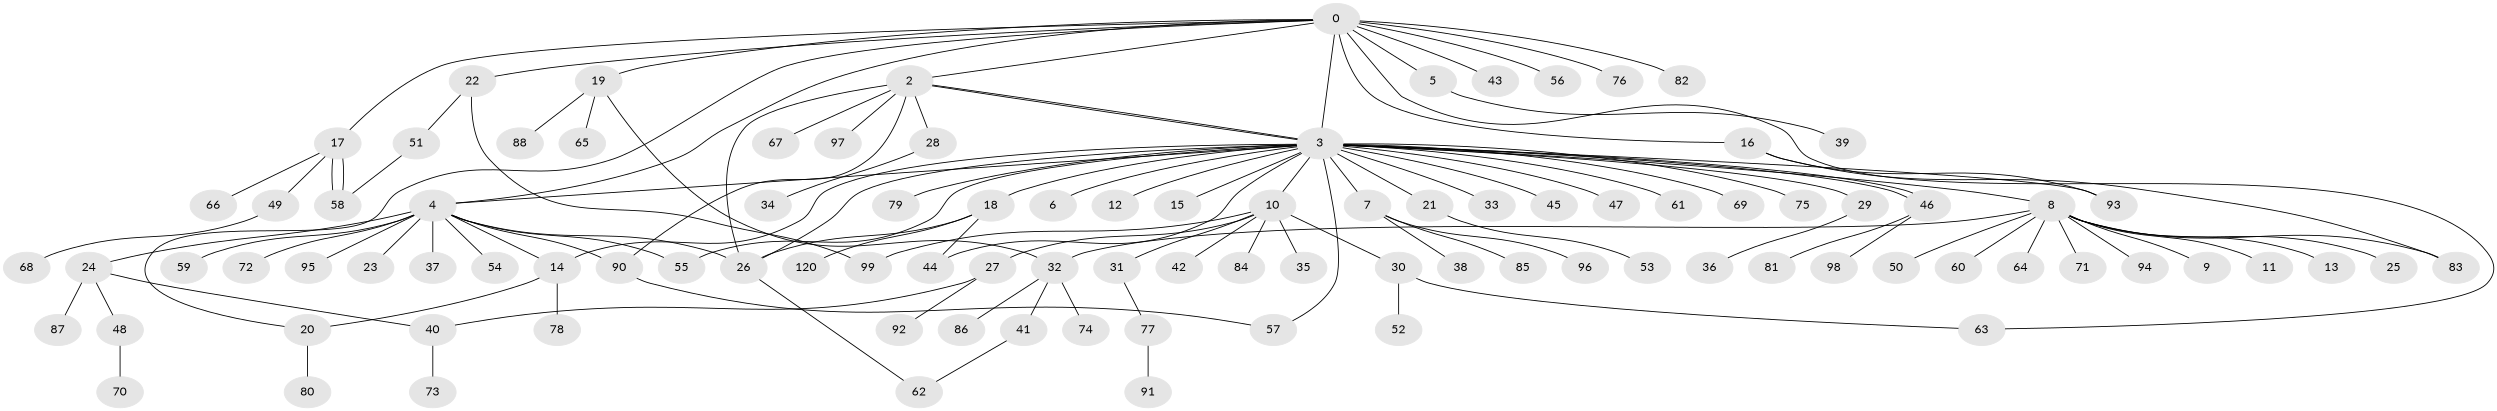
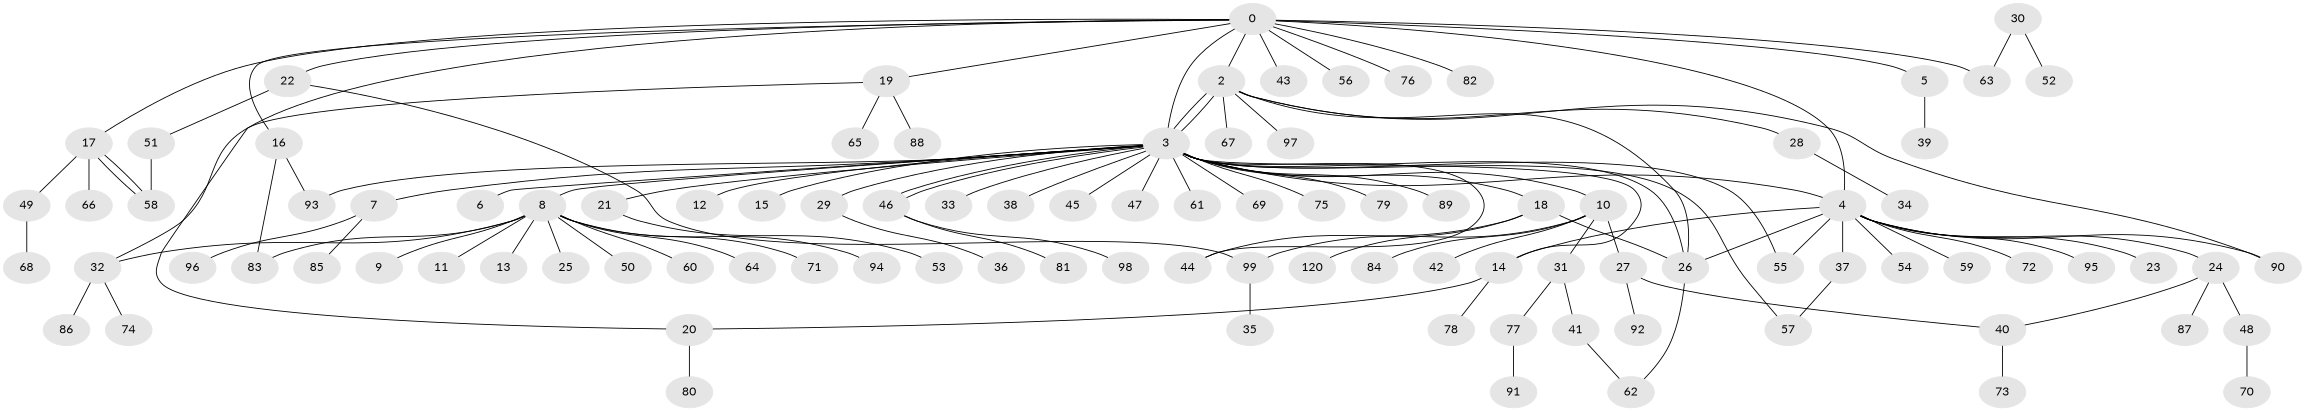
none -> (1446, 206)
(1331, 235) -> none
(1288, 237) -> (1250, 299)
(1414, 237) -> (1087, 172)
(1039, 299) -> (1568, 299)
(943, 310) -> (1815, 299)
